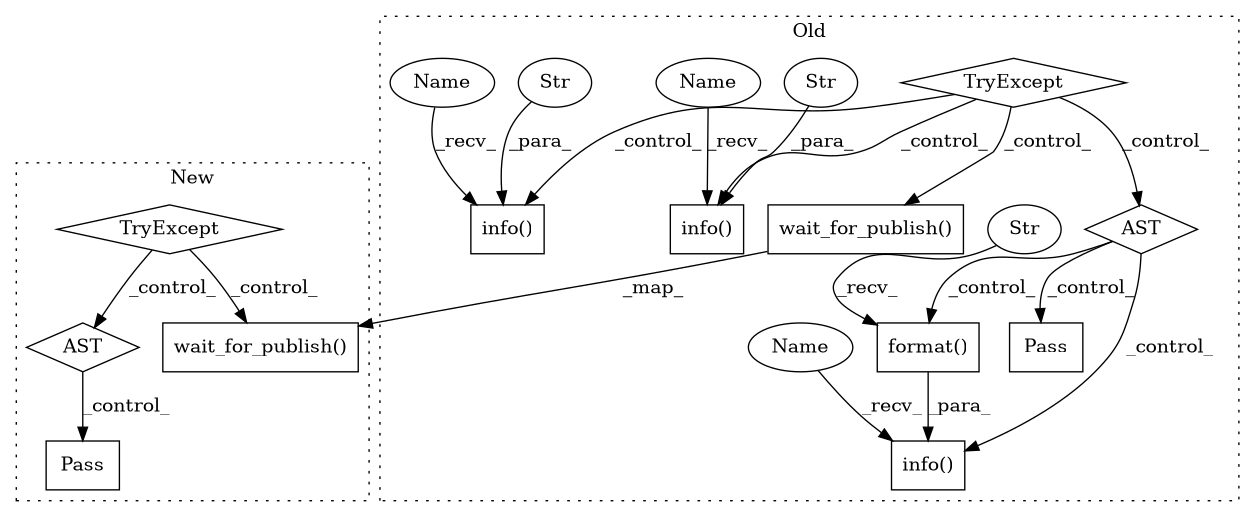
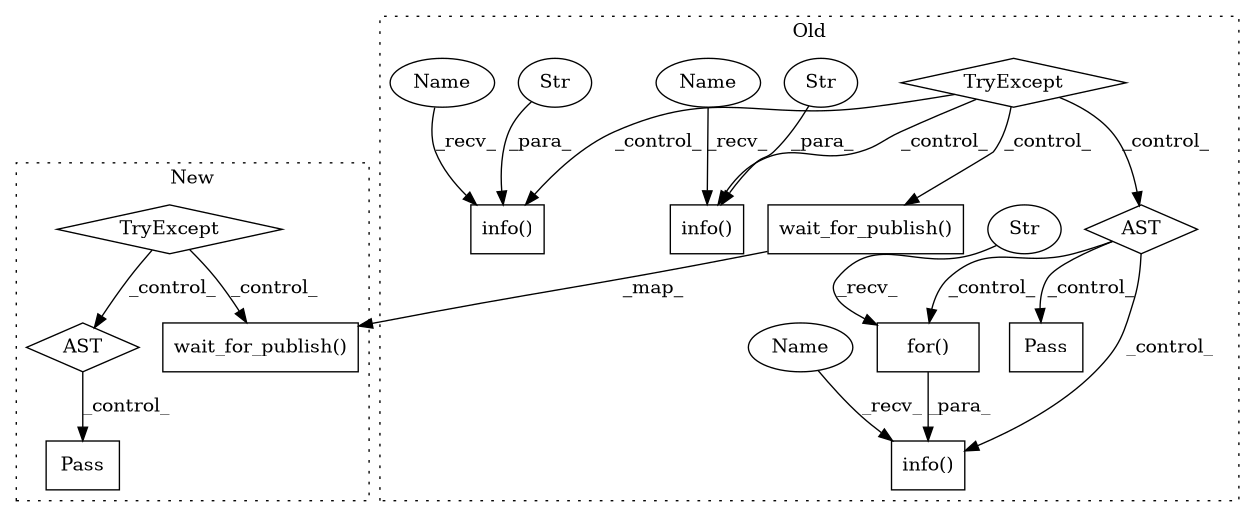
(928, 347) -> (928, 347)
